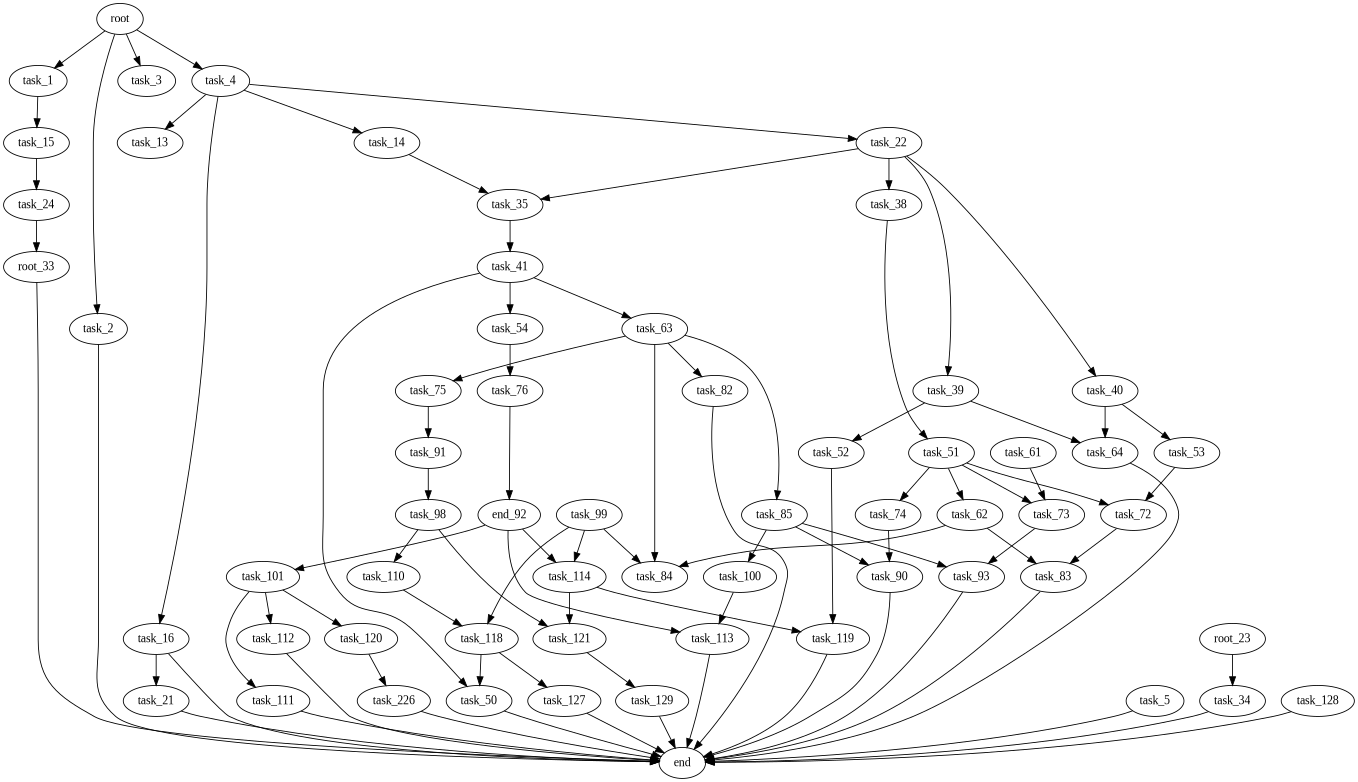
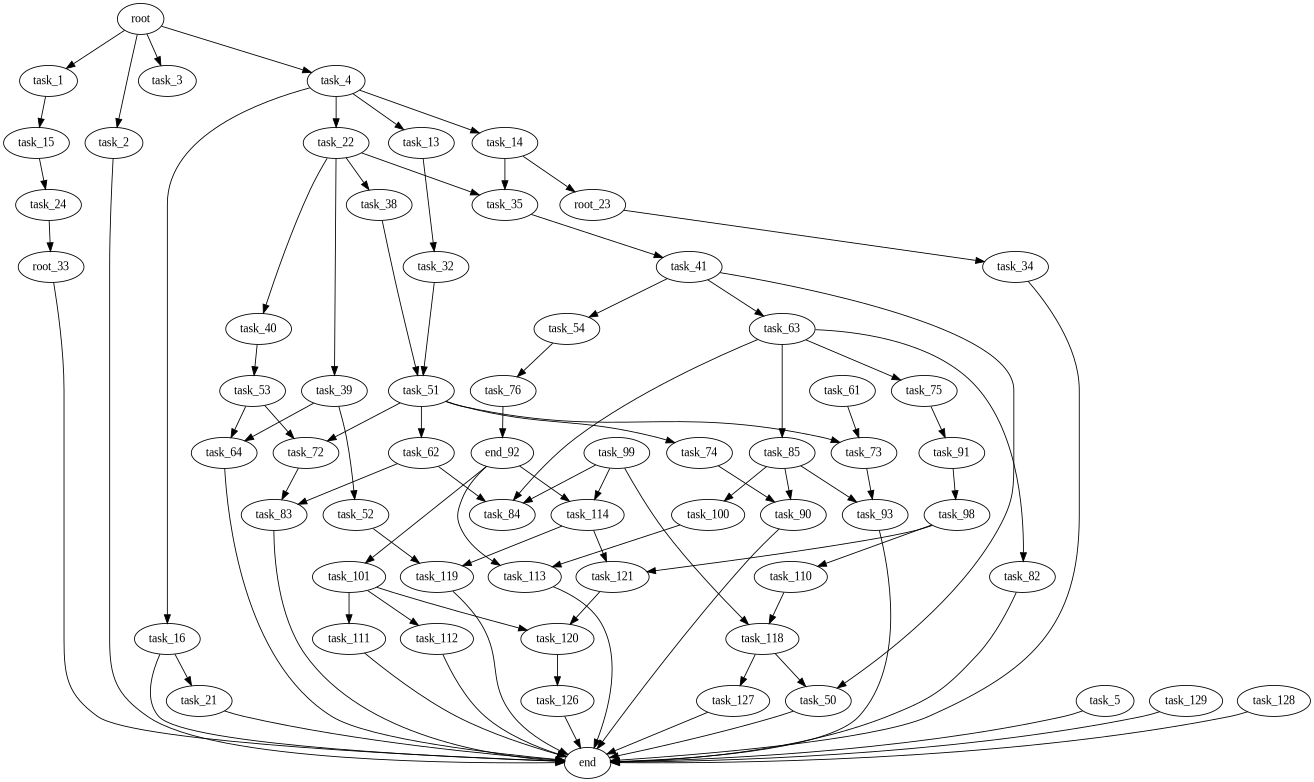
none -> (545, 171)
none -> (436, 267)
(1105, 418) -> (240, 418)
(607, 667) -> (590, 602)
(394, 701) -> (557, 701)
